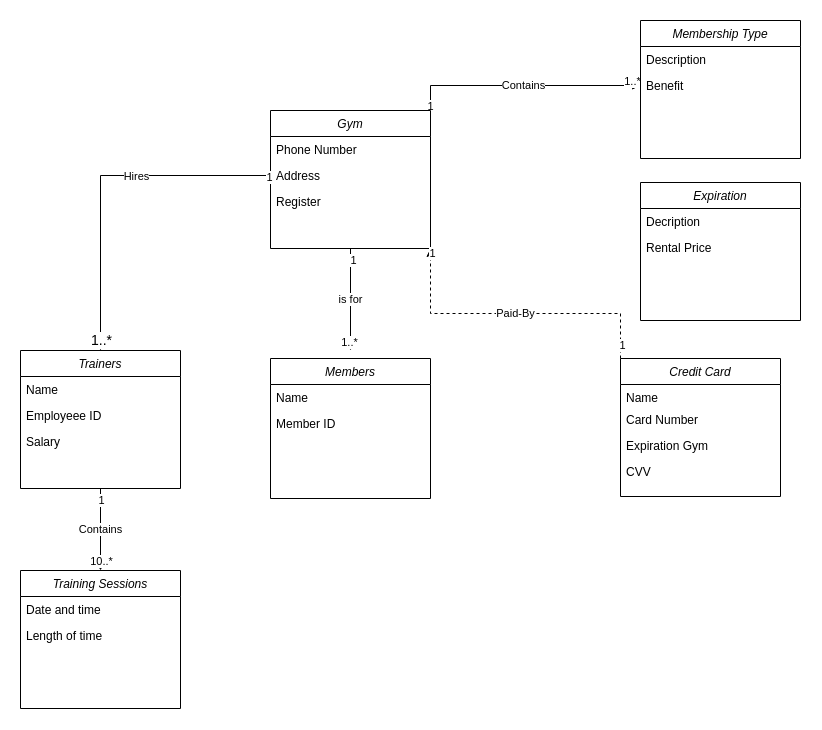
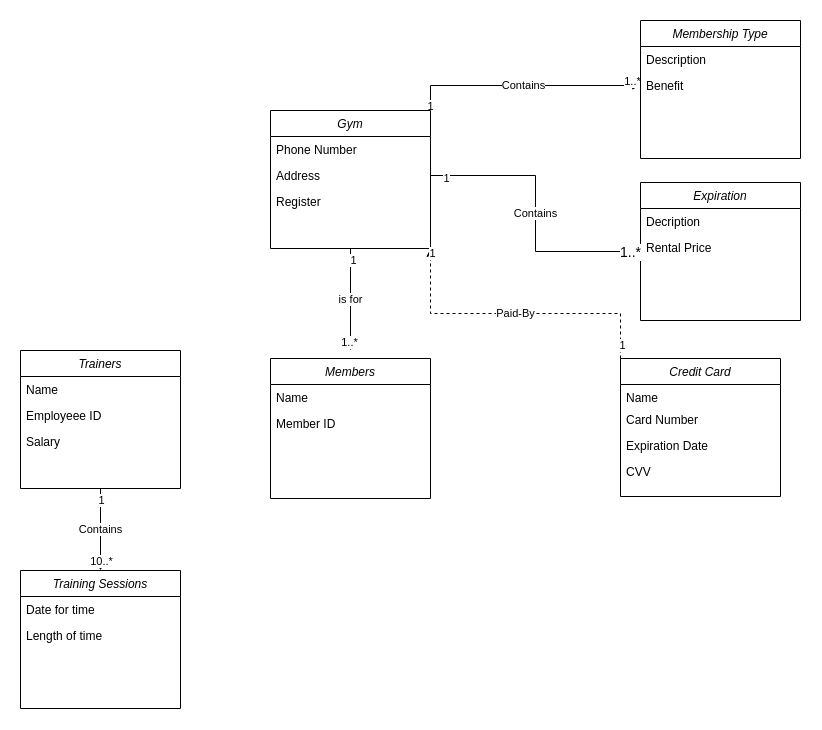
(107, 176) -> none
none -> (536, 207)
(668, 446) -> (672, 446)
(65, 610) -> (65, 610)
